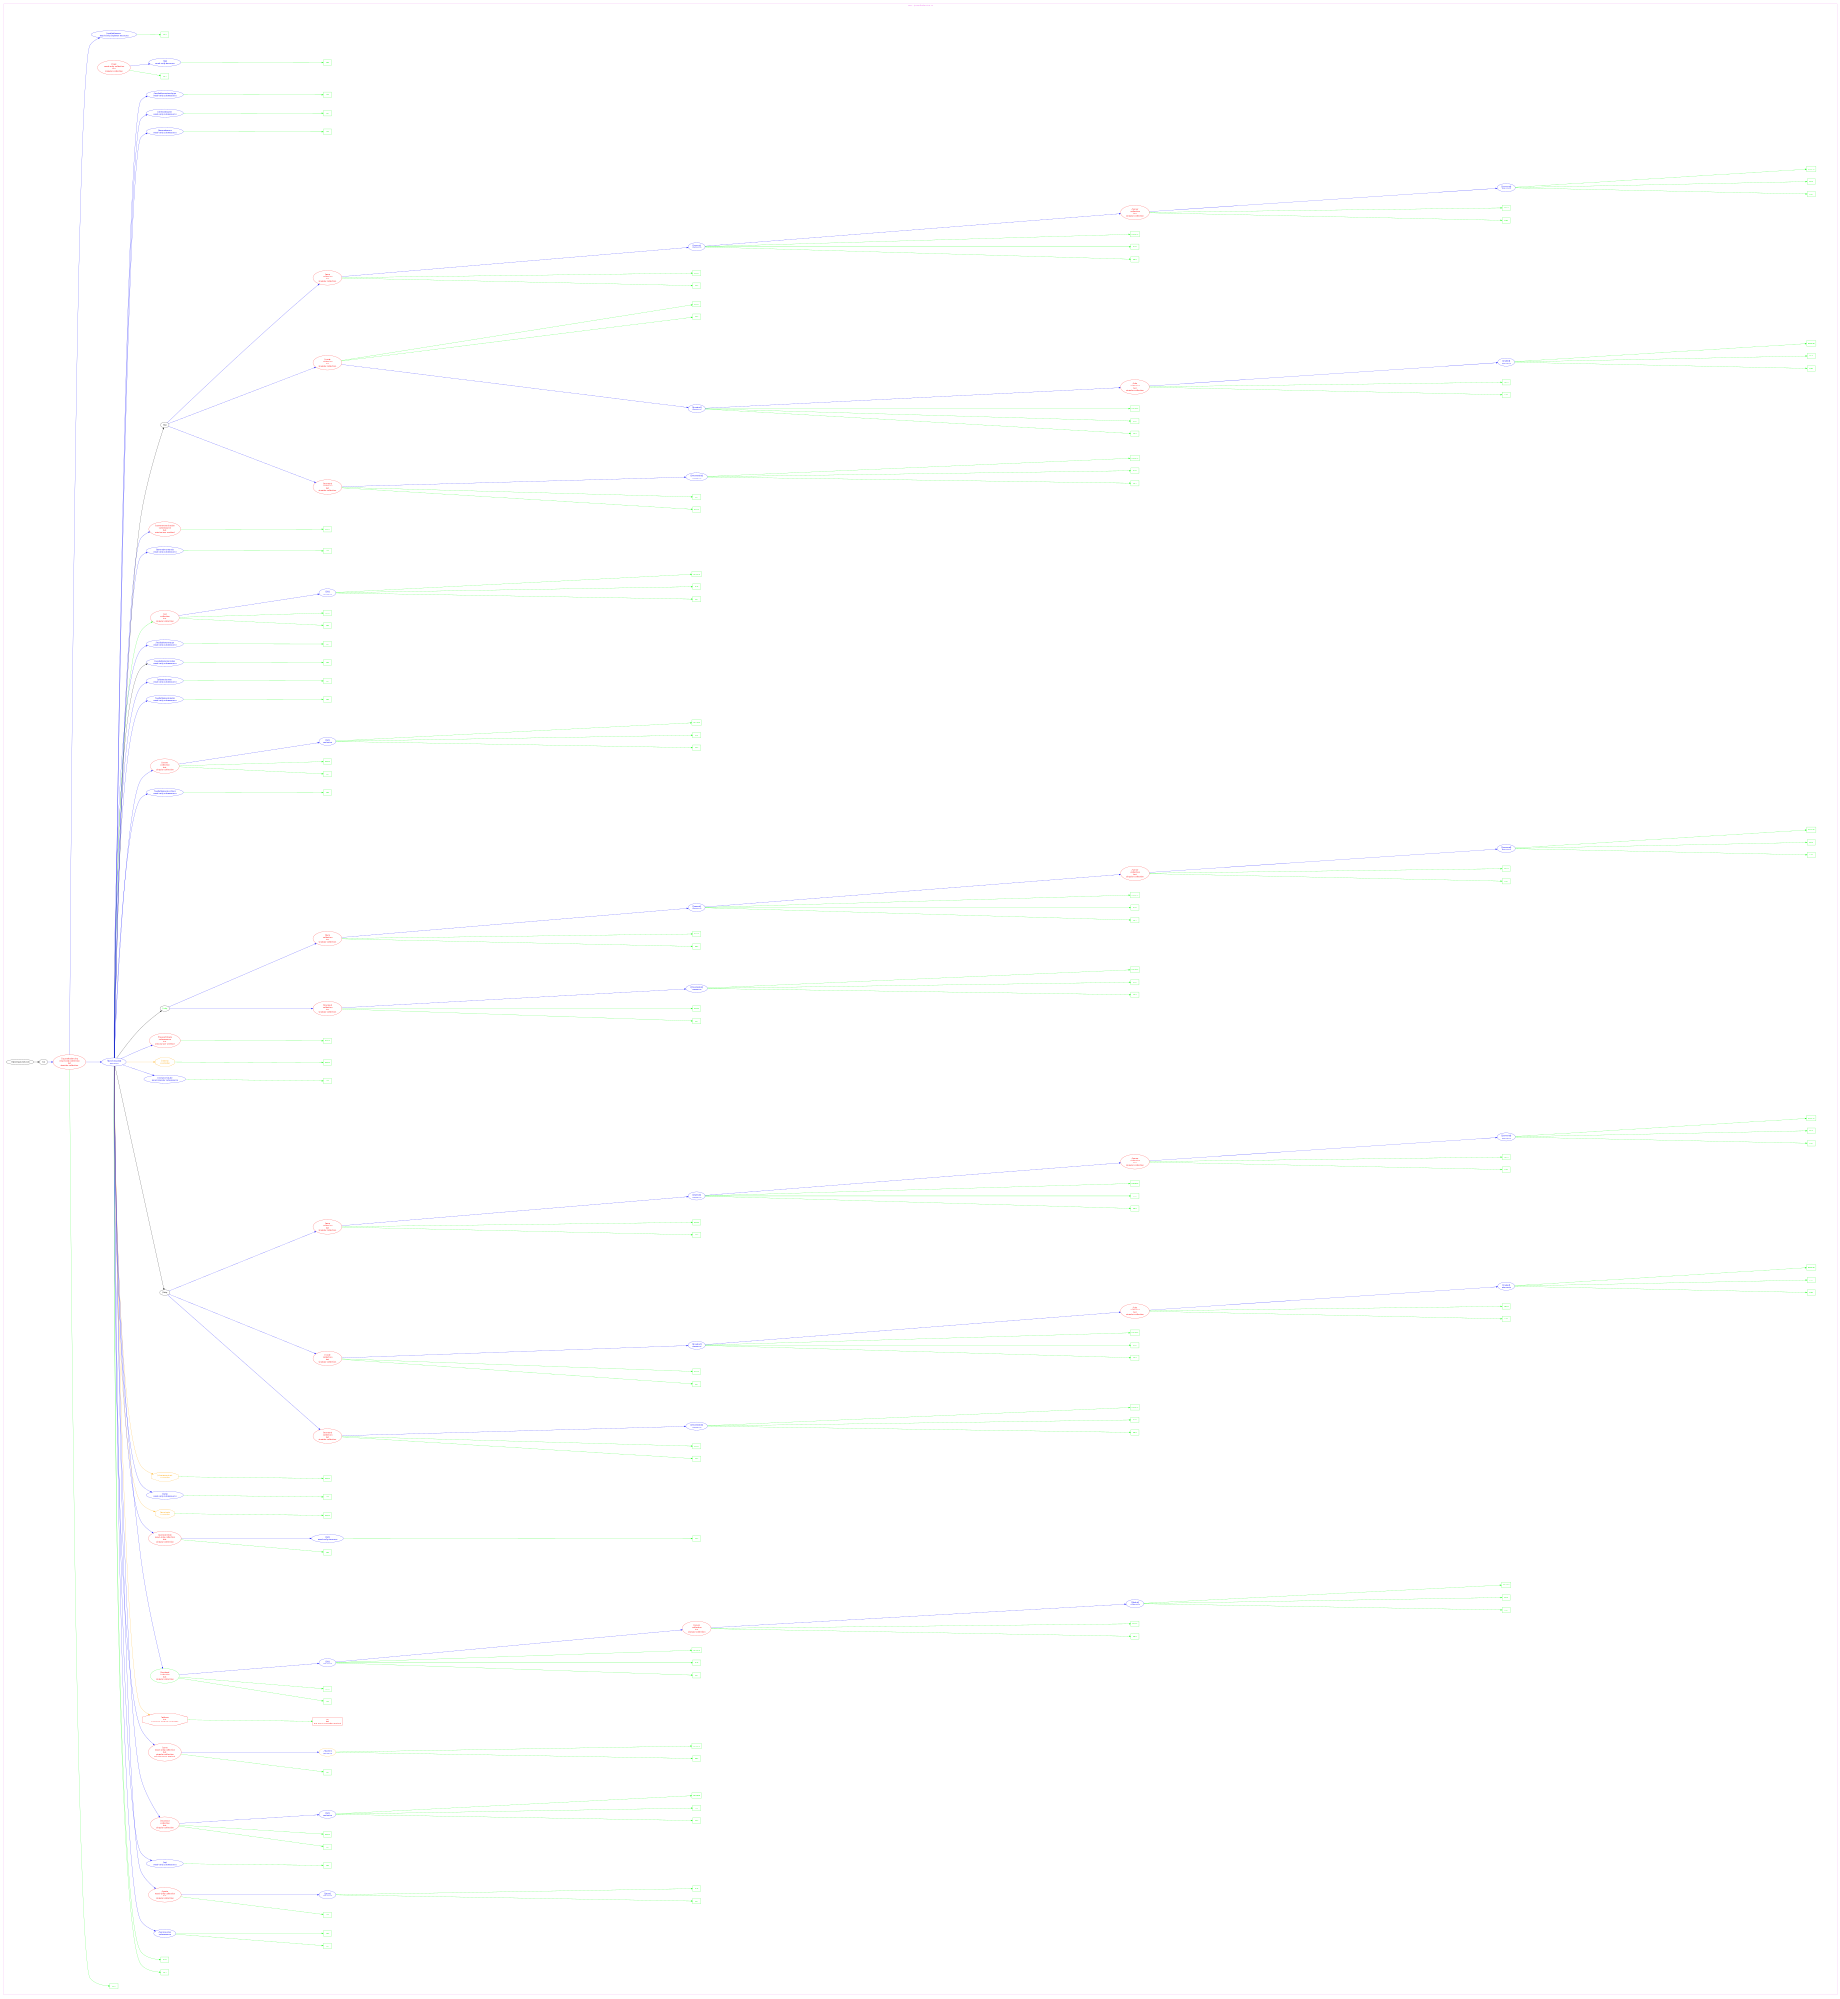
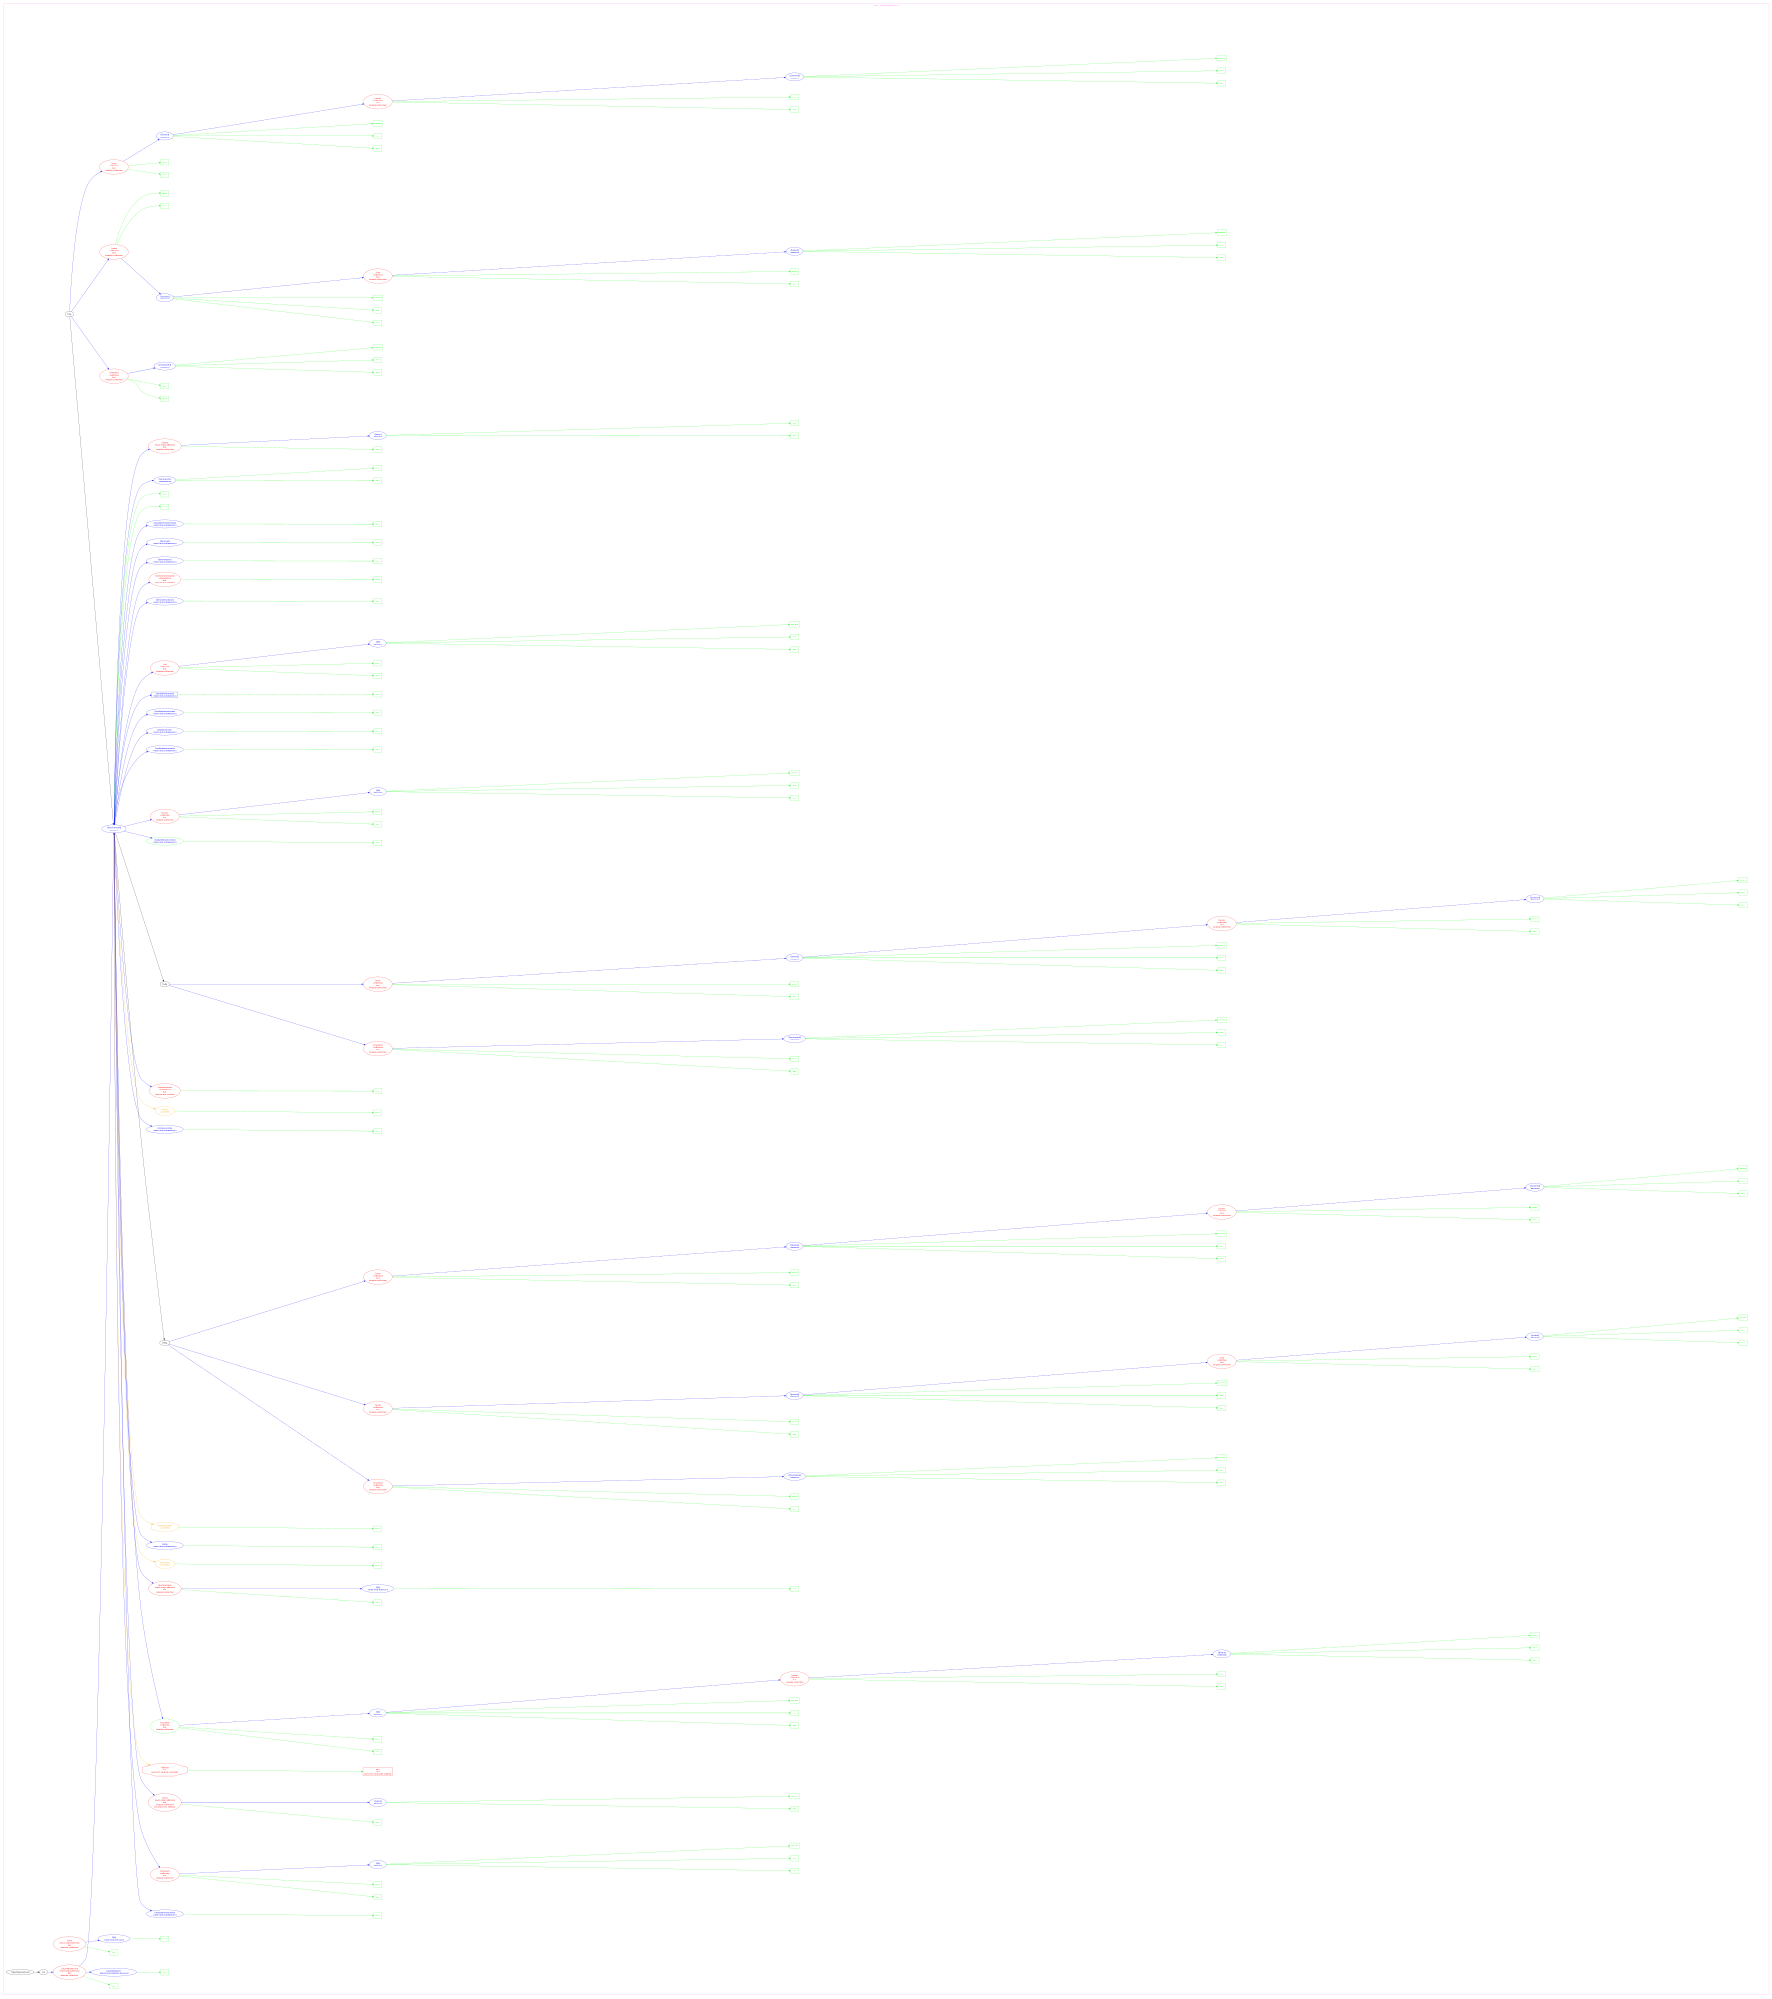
(165, 113) -> (165, 542)
(165, 644) -> (165, 695)
(124, 742) -> (92, 570)
(165, 792) -> (165, 841)
(119, 837) -> (123, 745)
(118, 859) -> (123, 767)
(165, 1009) -> (165, 984)
(165, 1079) -> (165, 1129)
(327, 1752) -> (378, 1802)
(165, 1864) -> (165, 1914)
